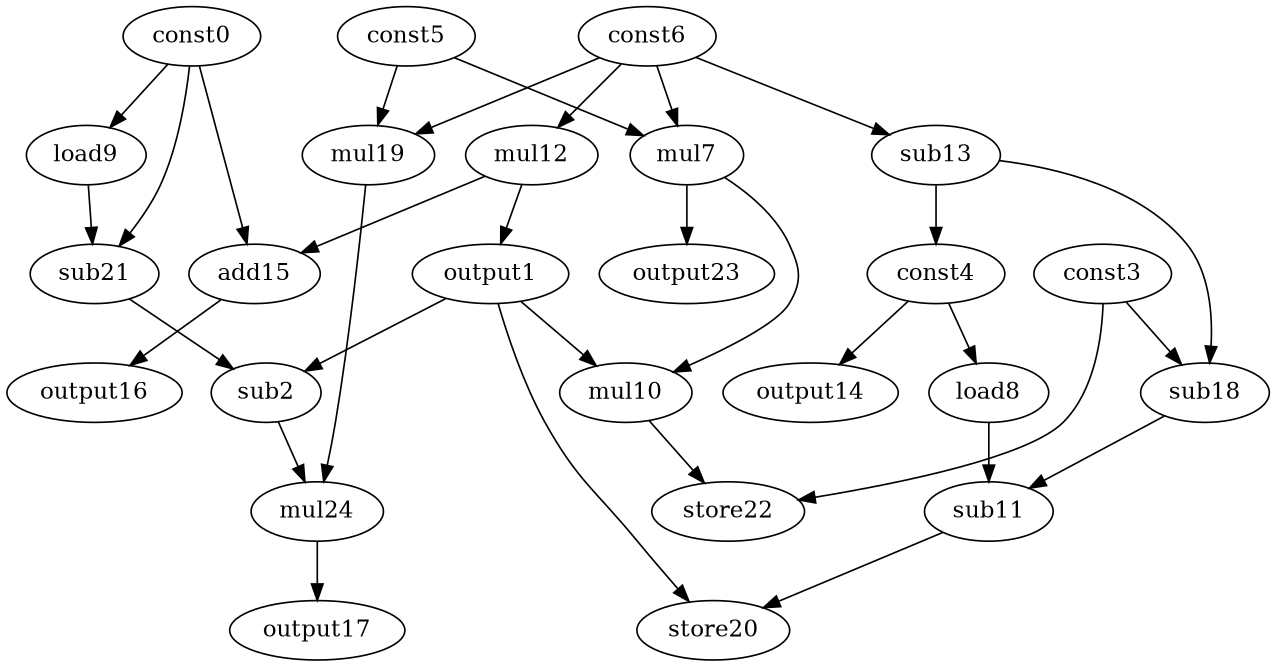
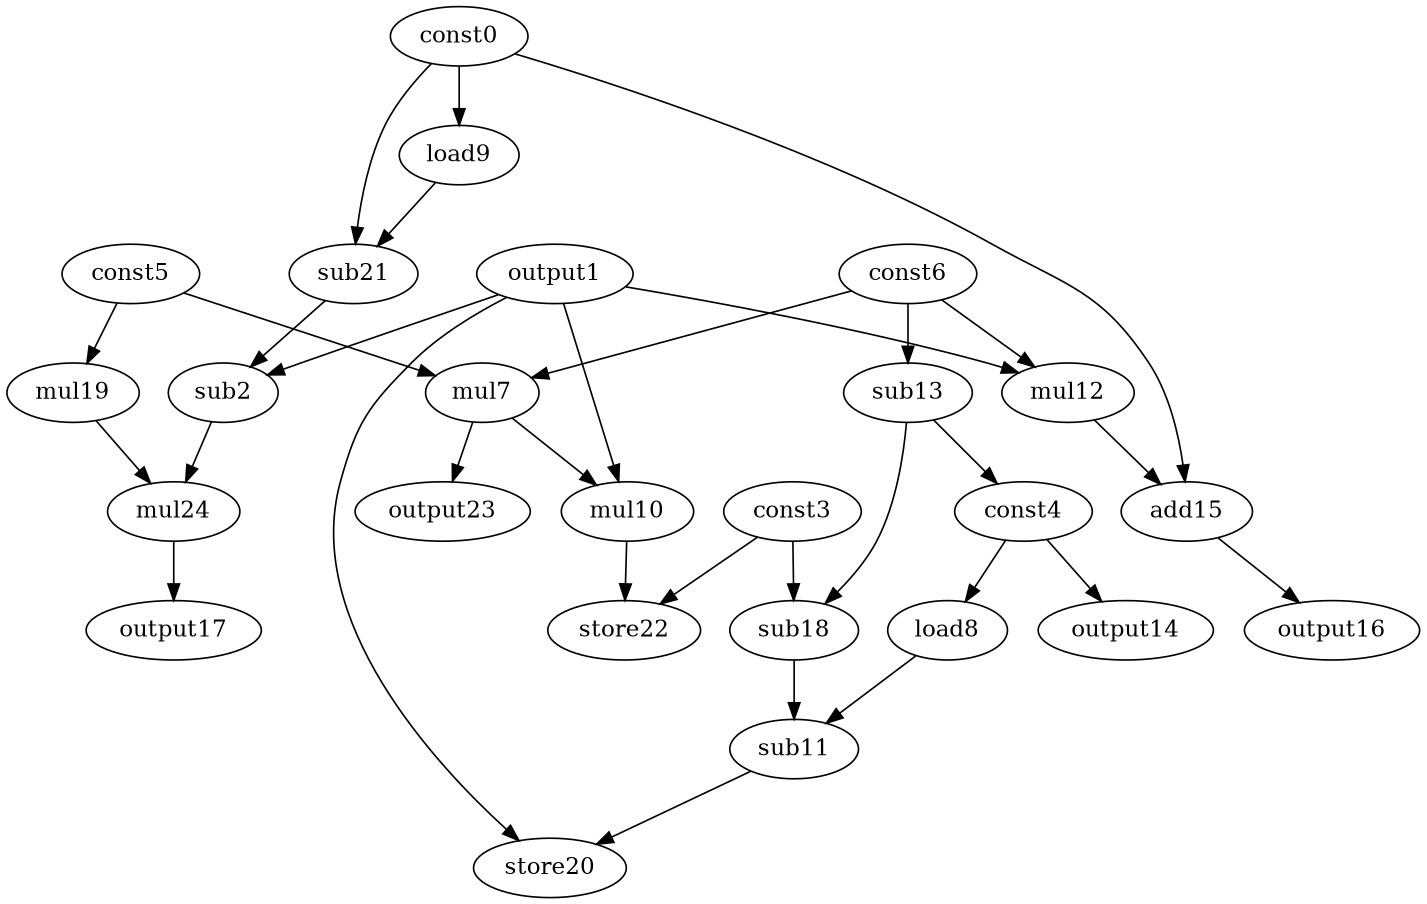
(511, 94) -> none
(514, 206) -> (815, 322)
